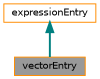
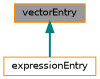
(50, 45) -> (50, 45)
